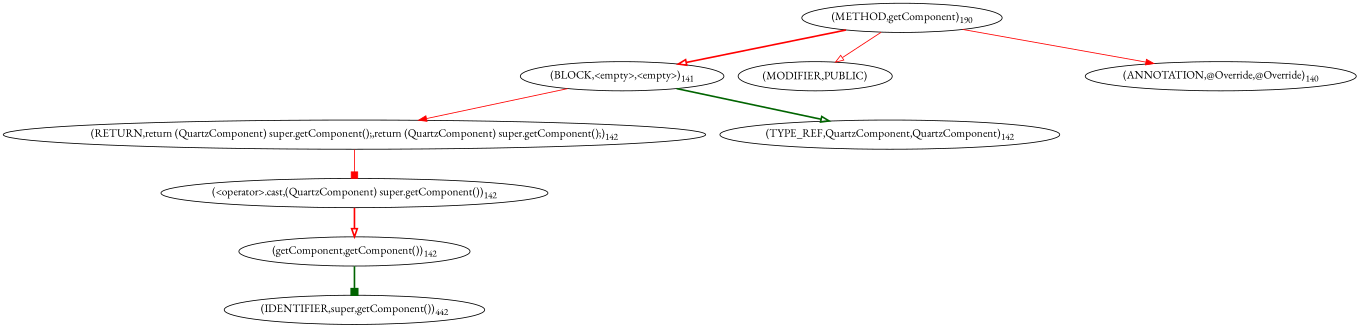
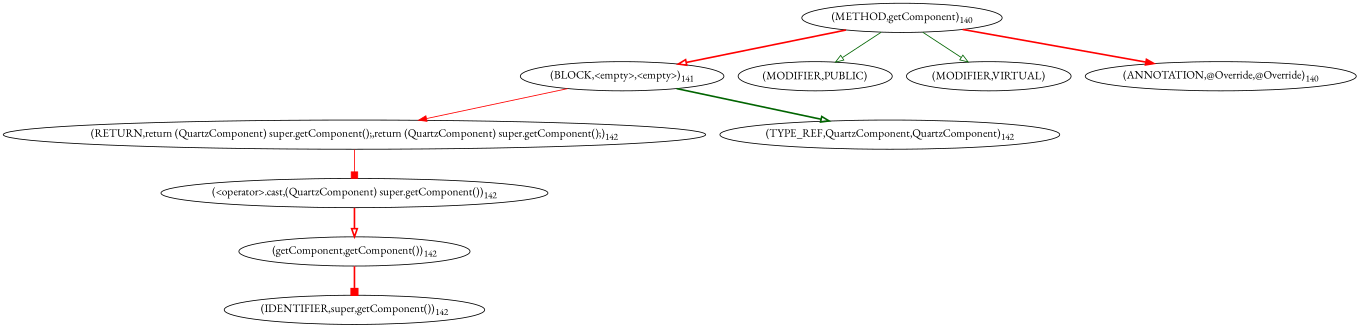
(966, 17) -> (966, 17)
(862, 45) -> (862, 45)
(1054, 46) -> (1054, 46)
none -> (989, 76)
(354, 277) -> (354, 277)
(442, 309) -> (442, 309)
